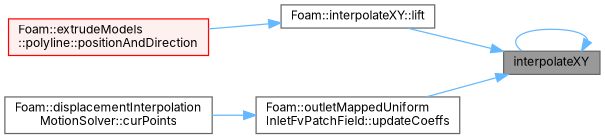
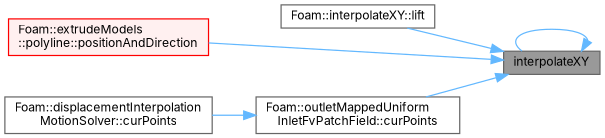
(238, 26) -> (350, 51)
(358, 115) -> (358, 115)
